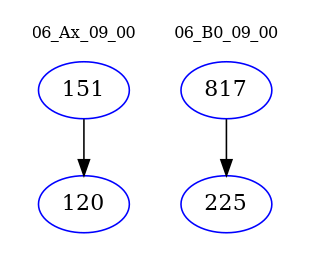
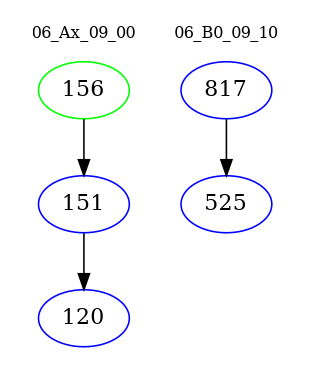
(226, 34) -> (226, 34)
none -> (84, 90)
(226, 204) -> (226, 204)
